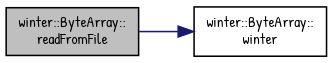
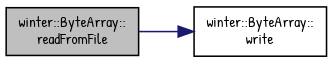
(260, 32) -> (260, 32)
